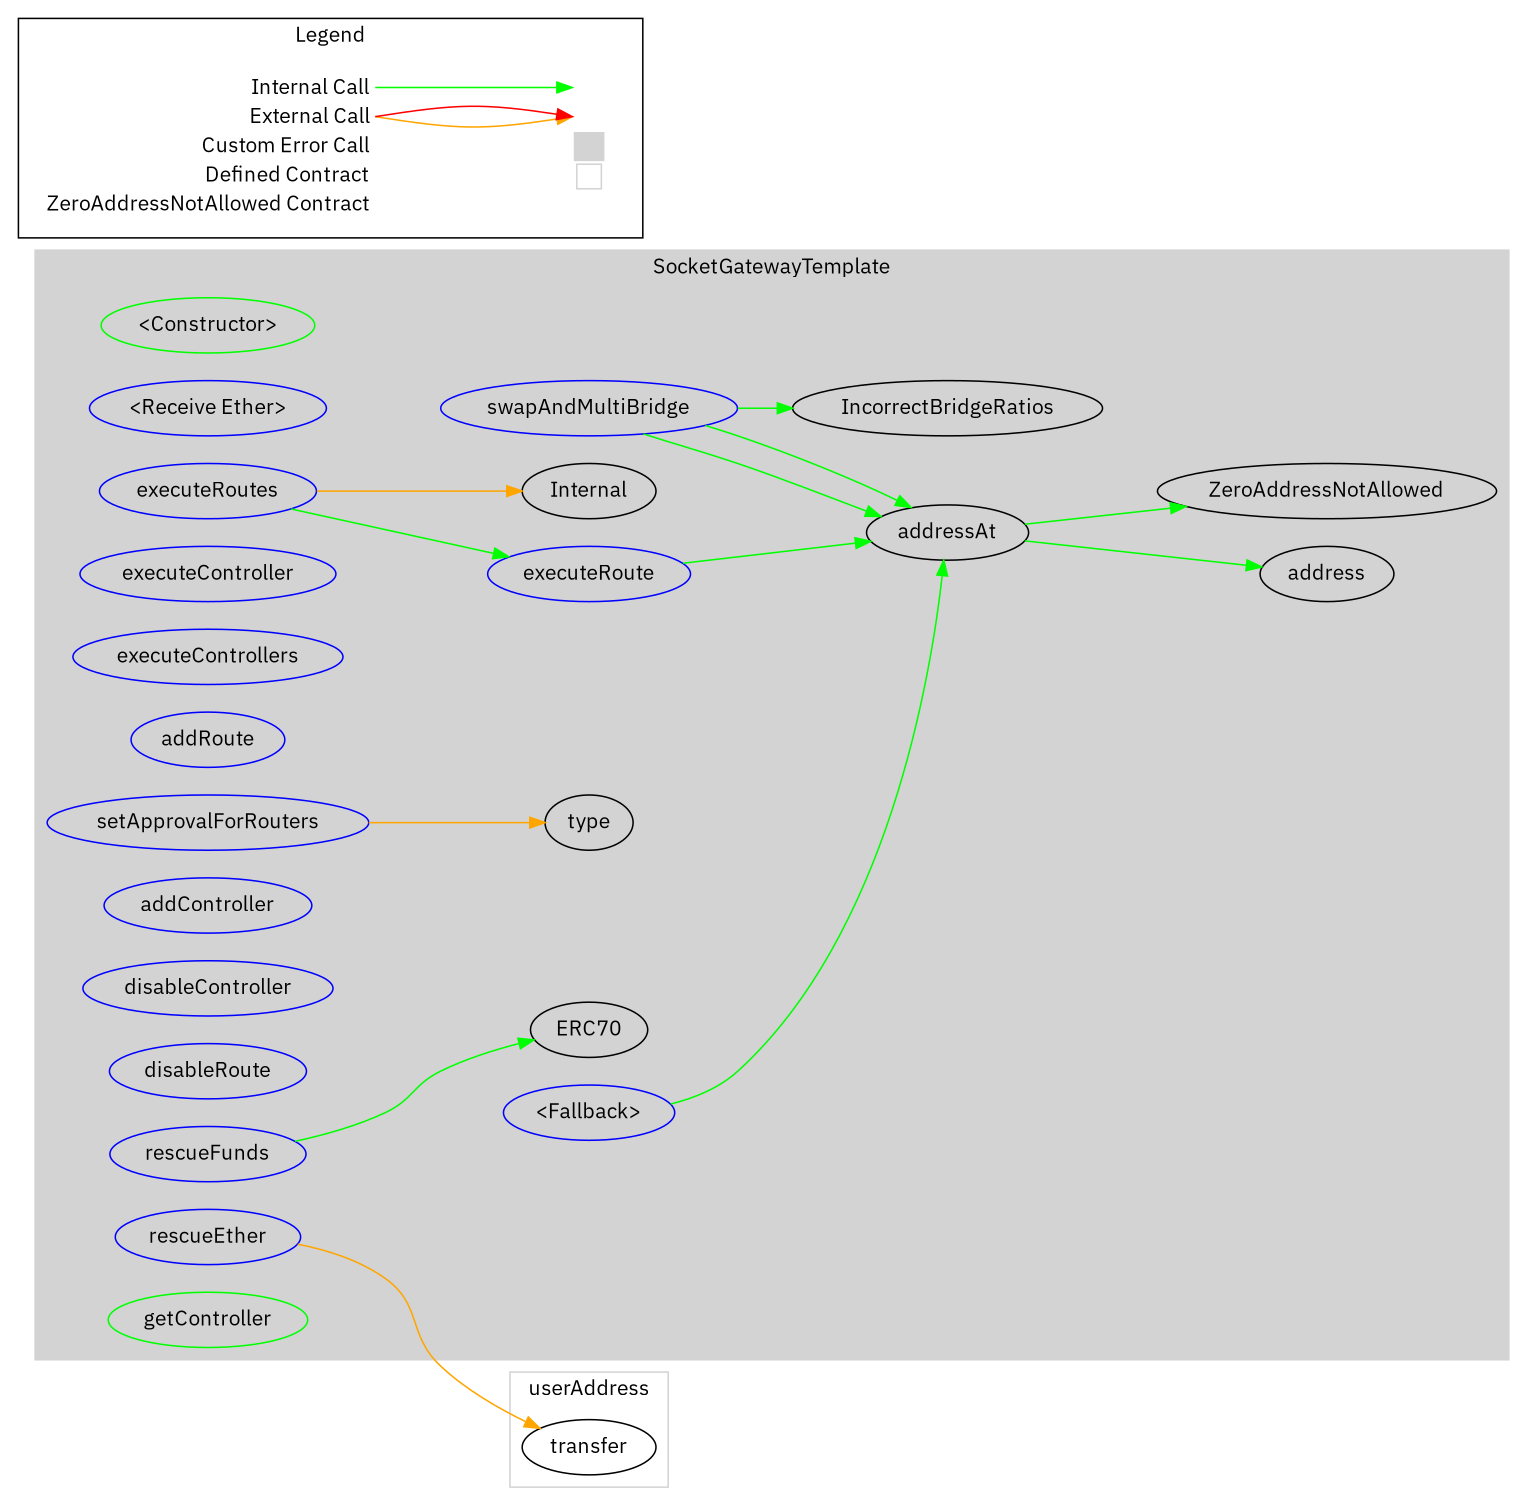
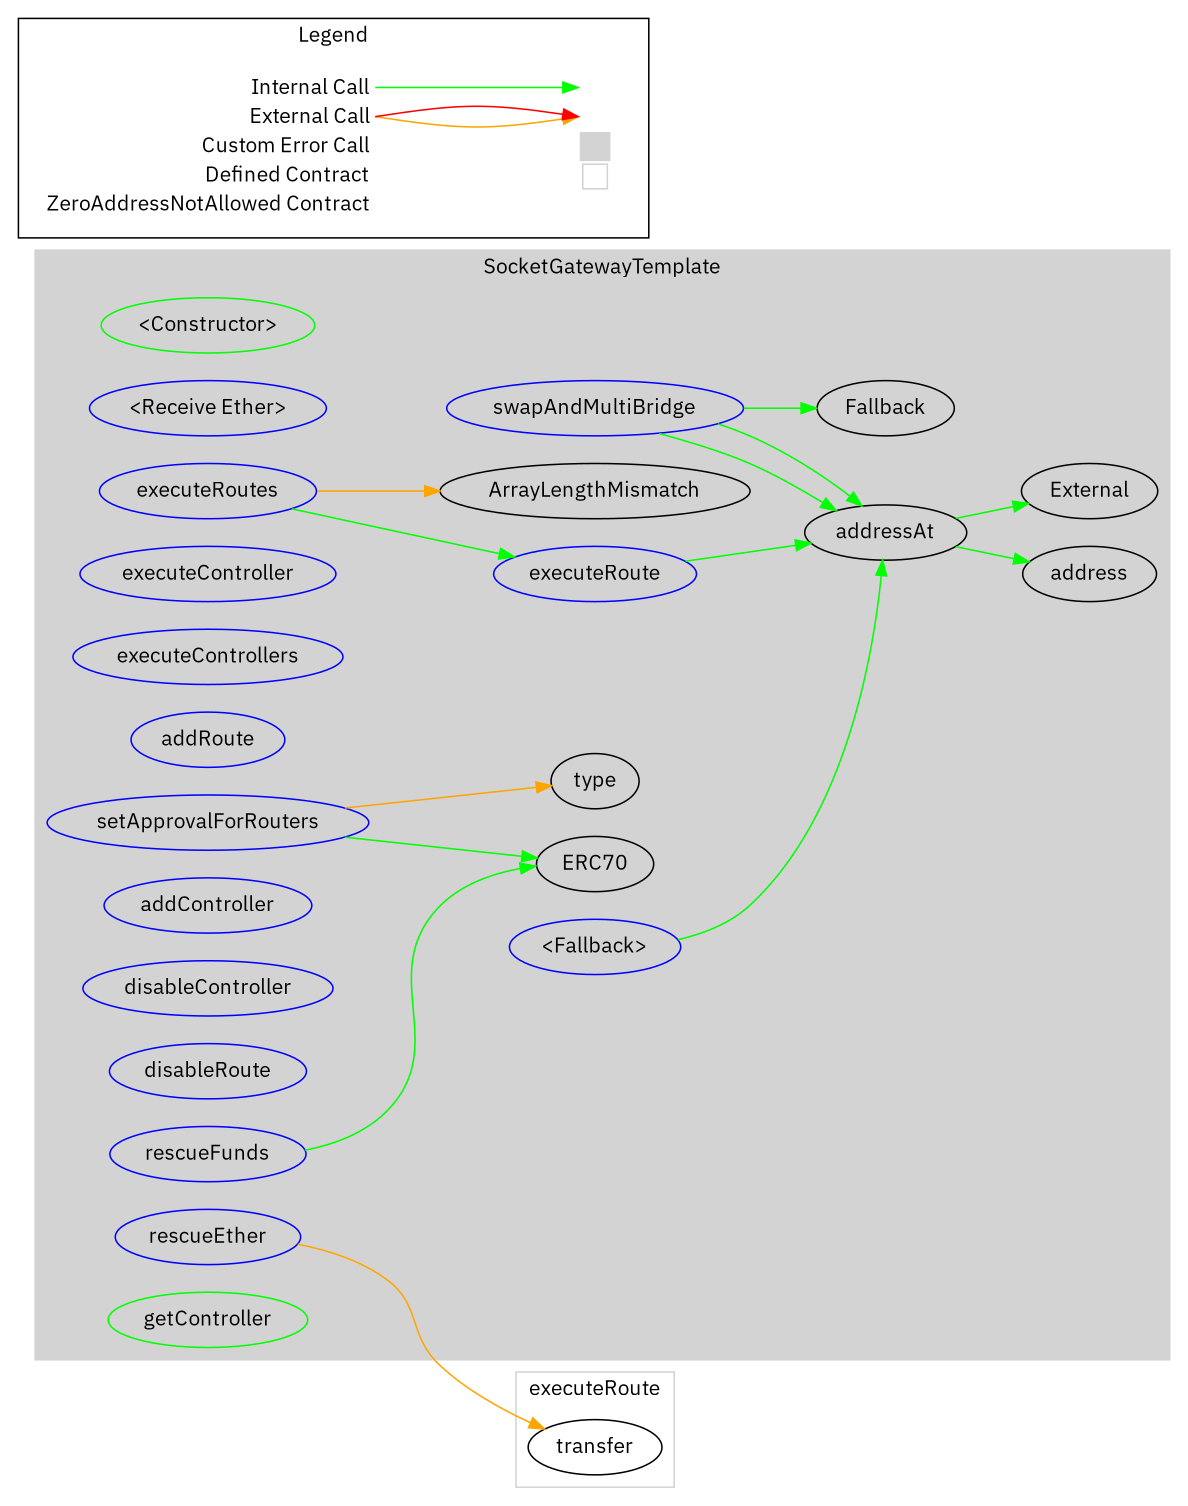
(948, 408) -> (886, 408)
(589, 491) -> (595, 491)
(1327, 491) -> (1090, 491)
none -> (433, 847)
(589, 1390) -> (595, 1390)
